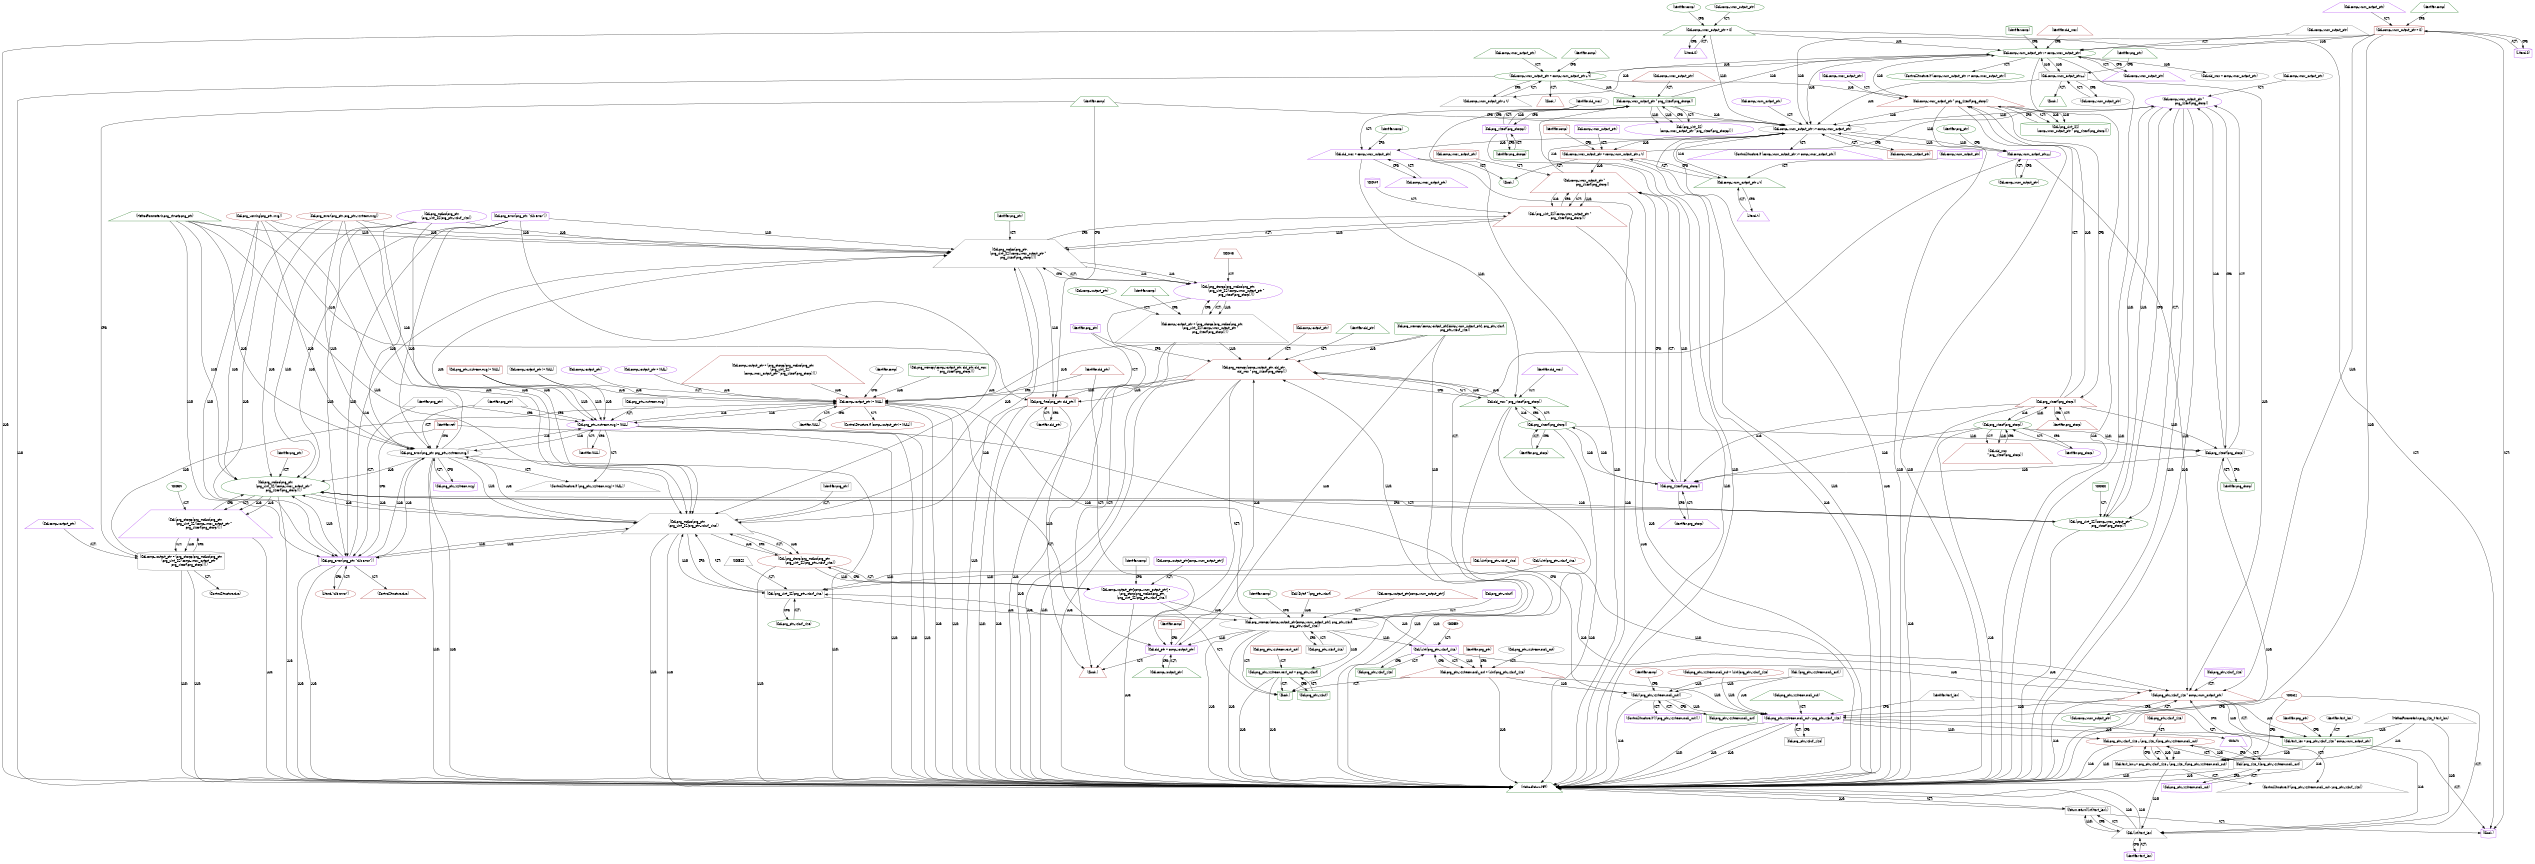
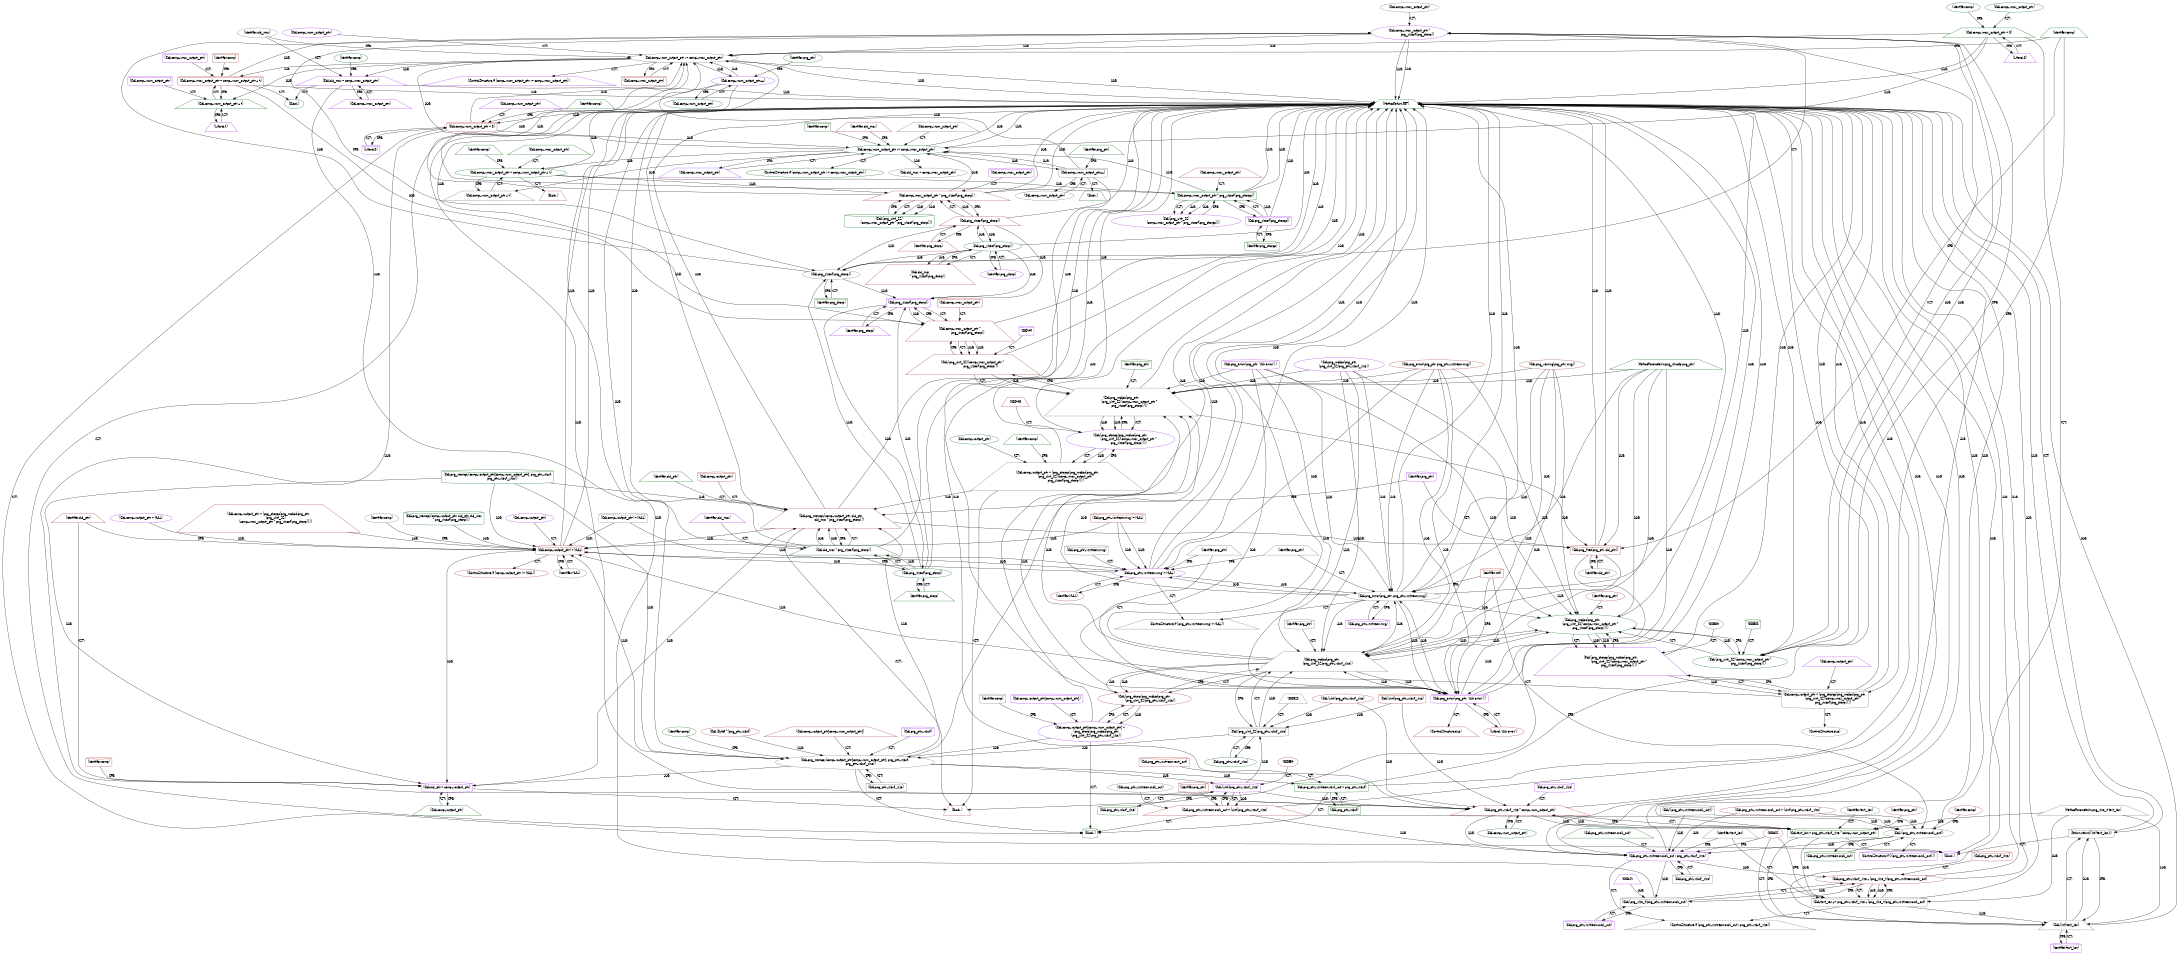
(2250, 704) -> (936, 107)
(2014, 728) -> (1661, 878)
(2256, 753) -> (1641, 891)
(2421, 787) -> (1771, 879)
